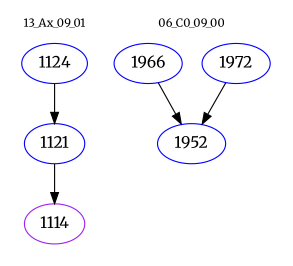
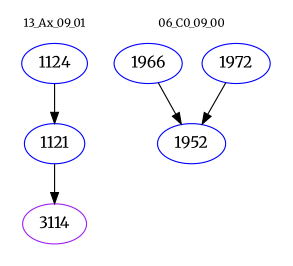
(55, 224) -> (55, 224)
